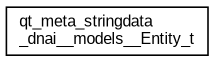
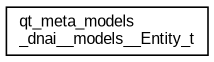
(107, 31) -> (107, 31)
